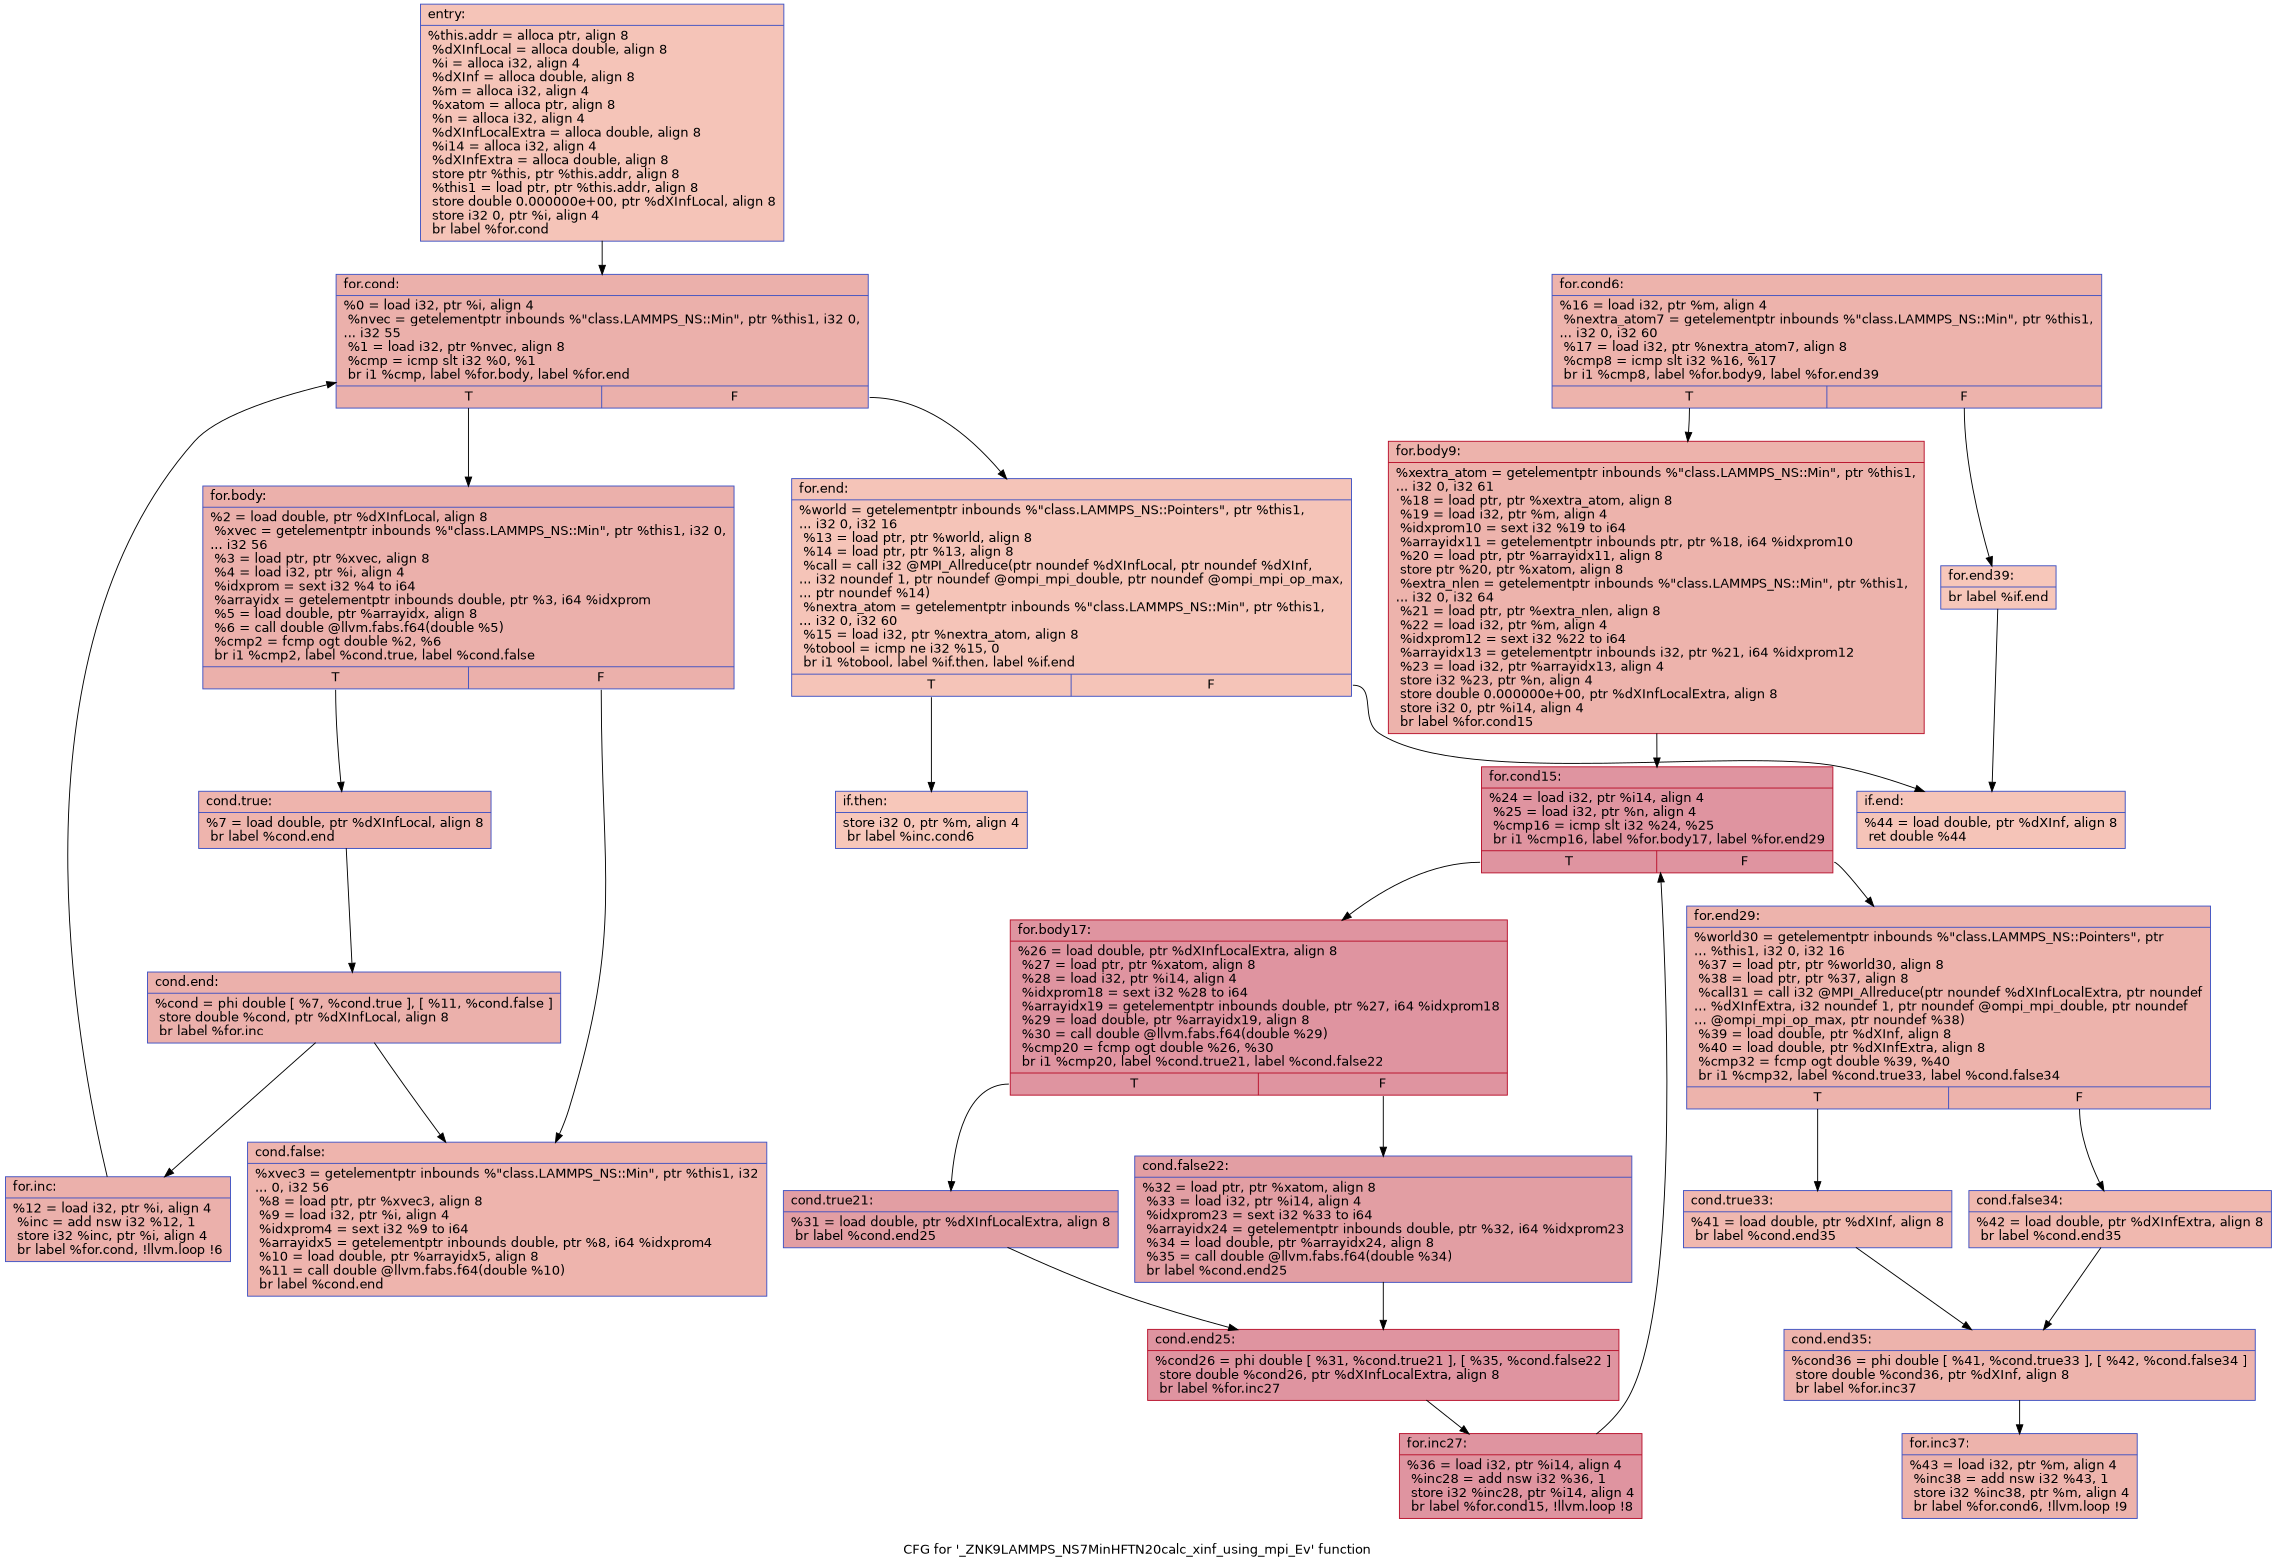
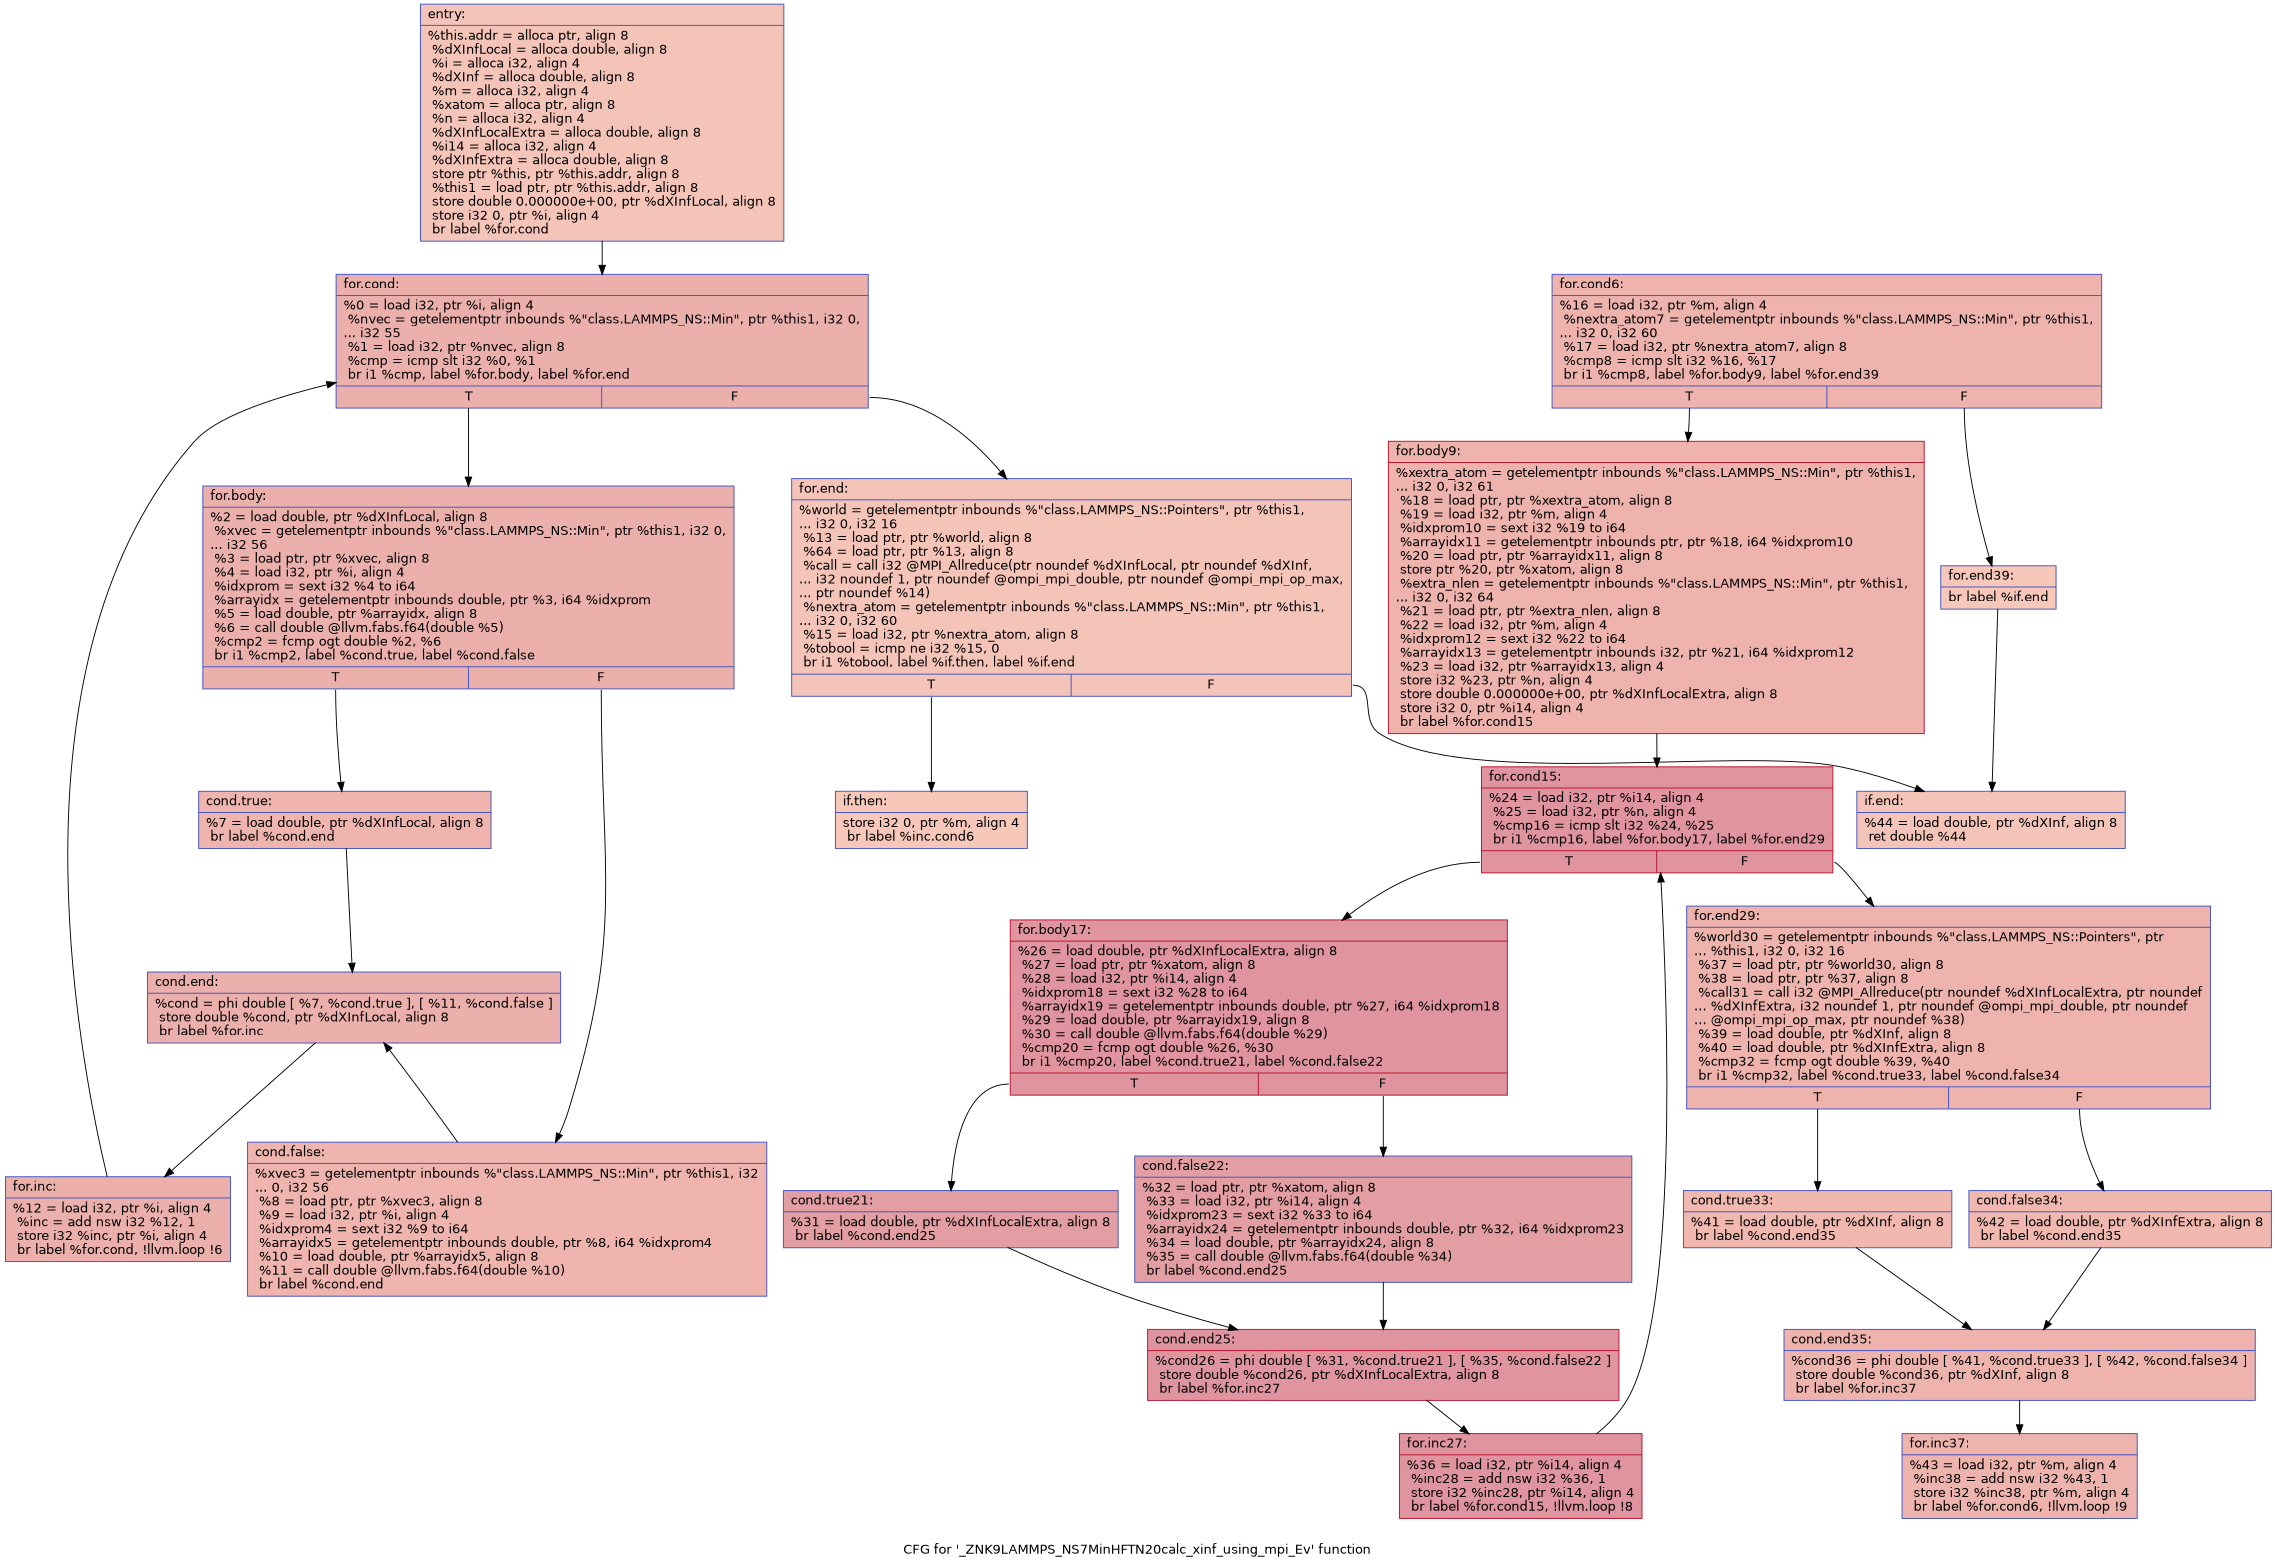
(906, 552) -> (906, 552)
(407, 1089) -> (424, 1096)
